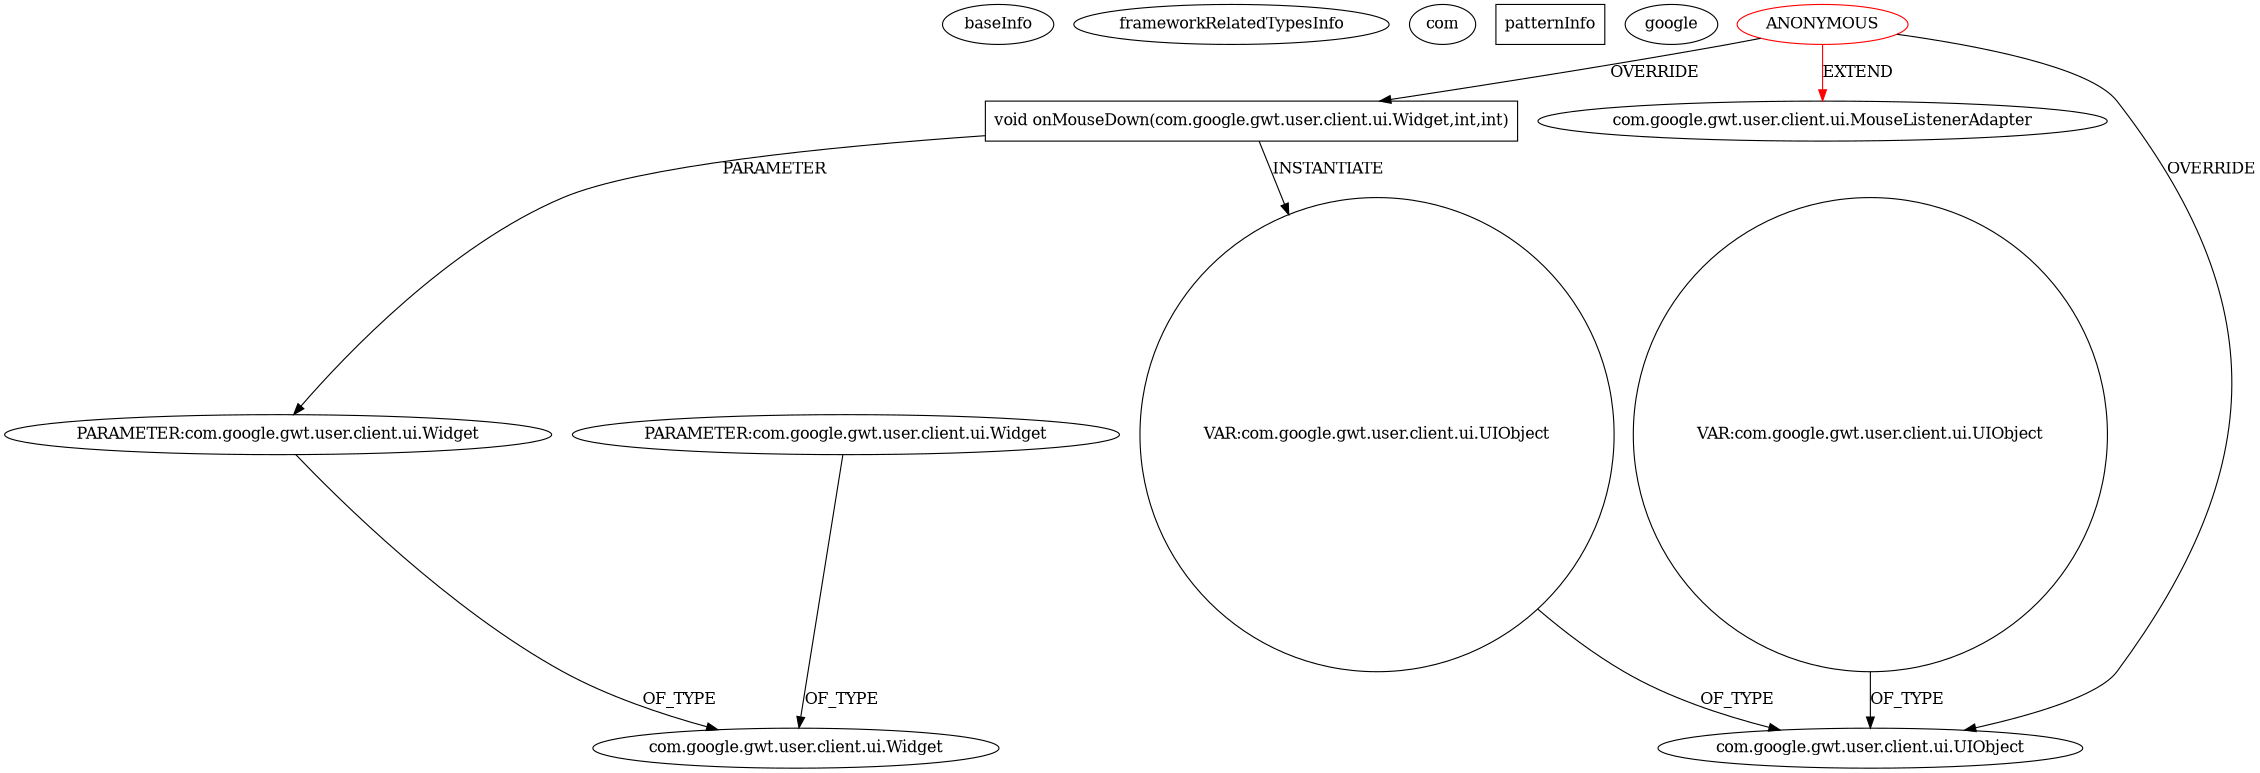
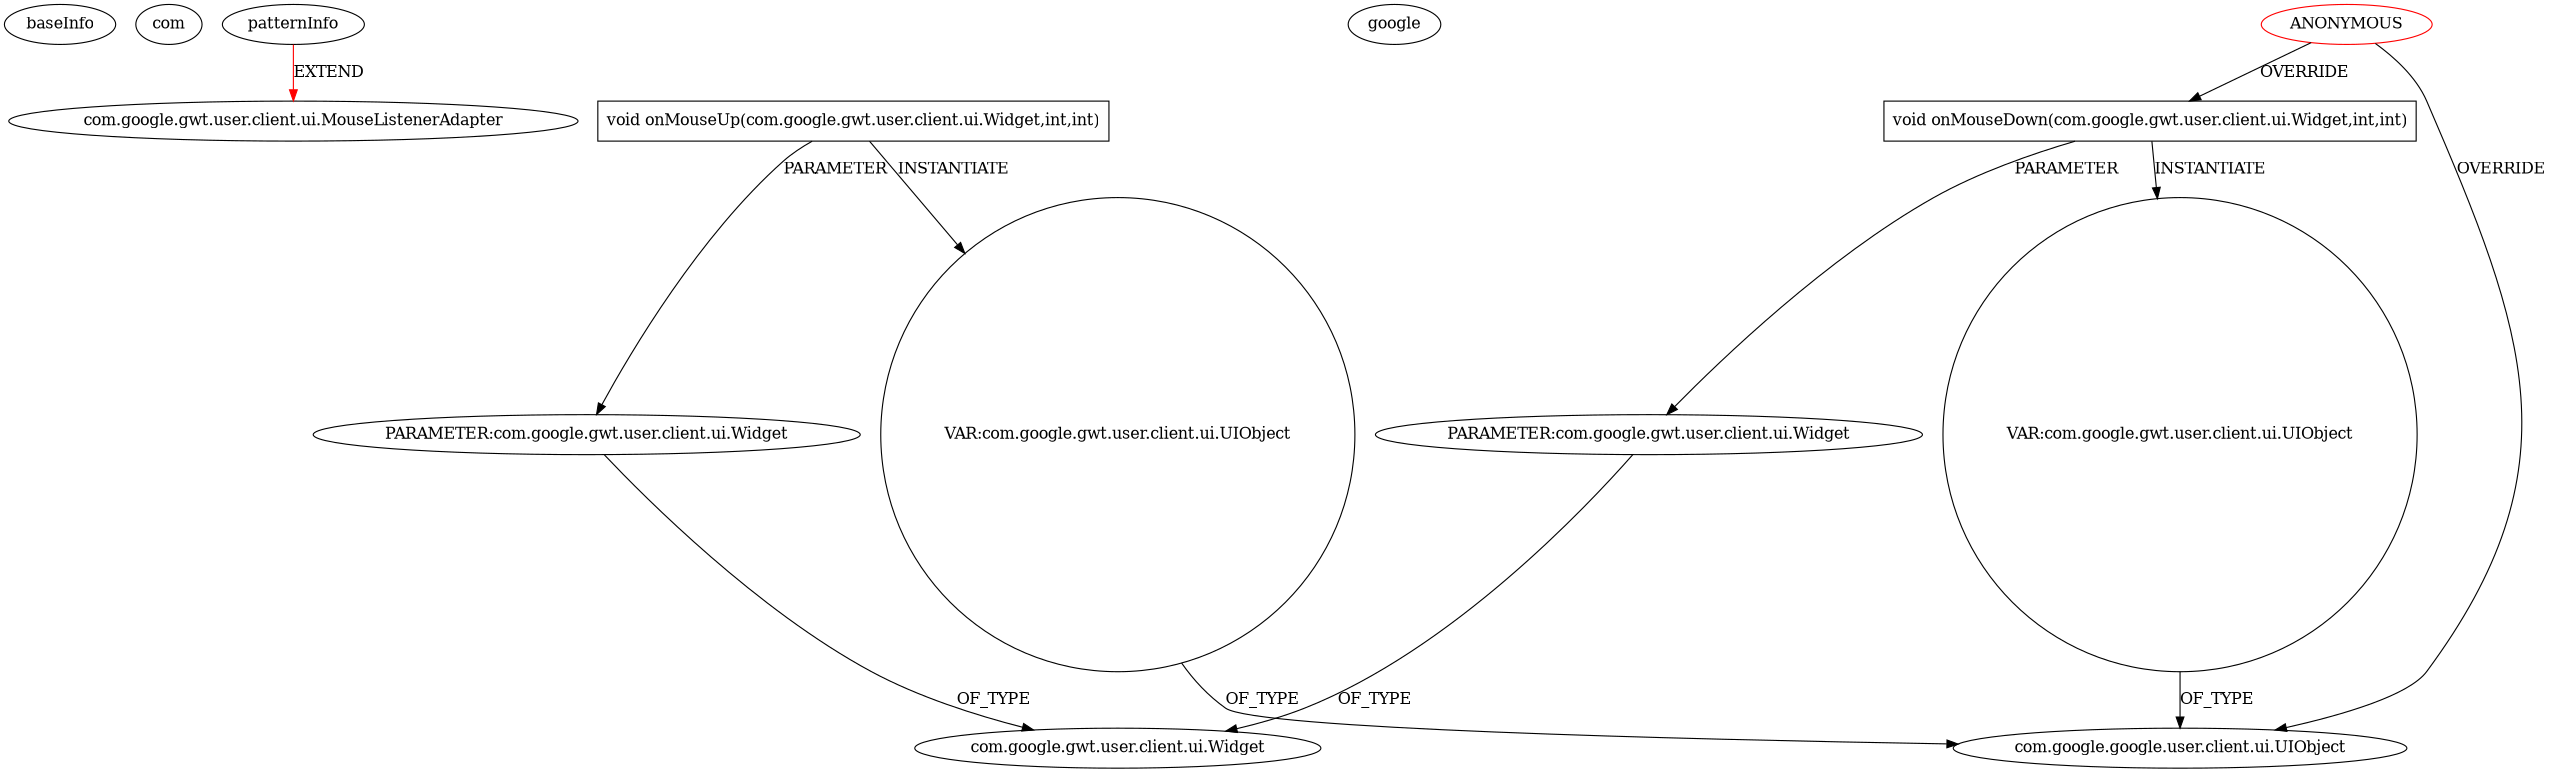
(1231, 24) -> none
(1550, 24) -> (293, 24)
(1823, 67) -> (293, 67)
none -> (853, 121)
(1870, 748) -> (2180, 748)
